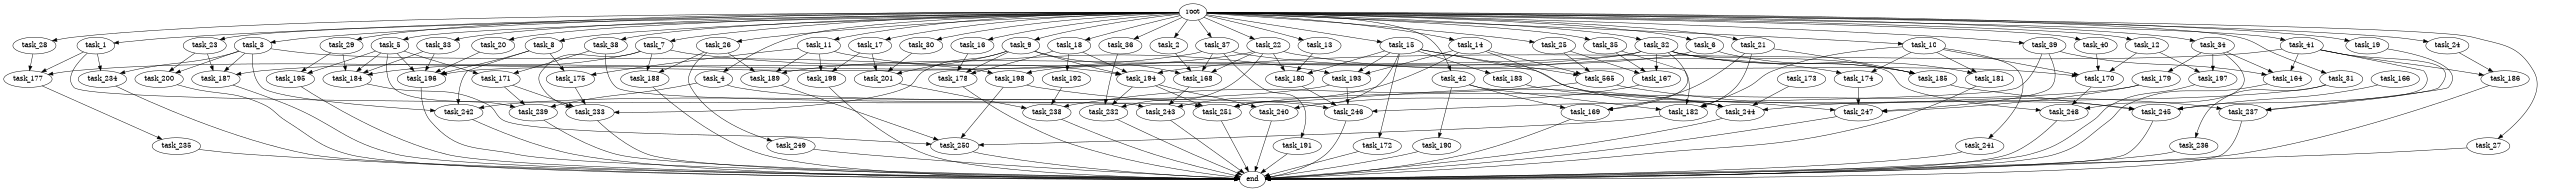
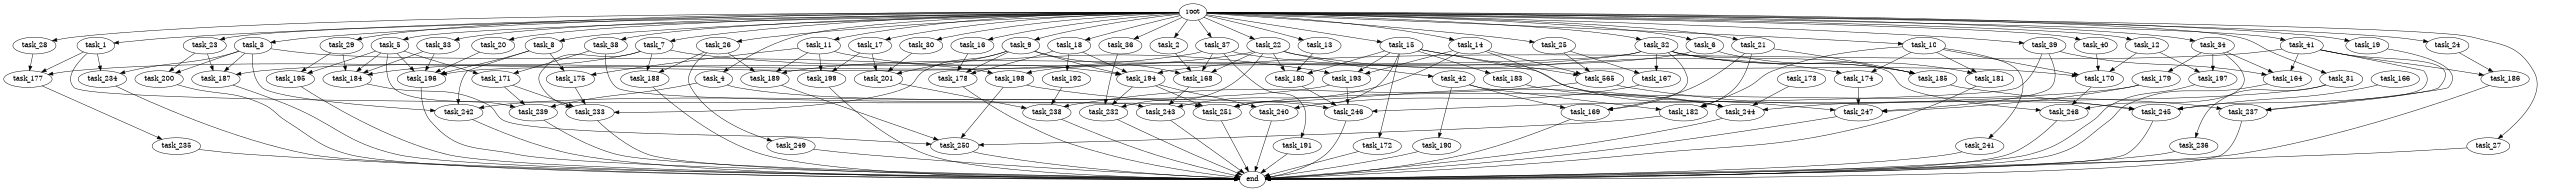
(1382, 23) -> (1370, 68)
(1605, 46) -> none
